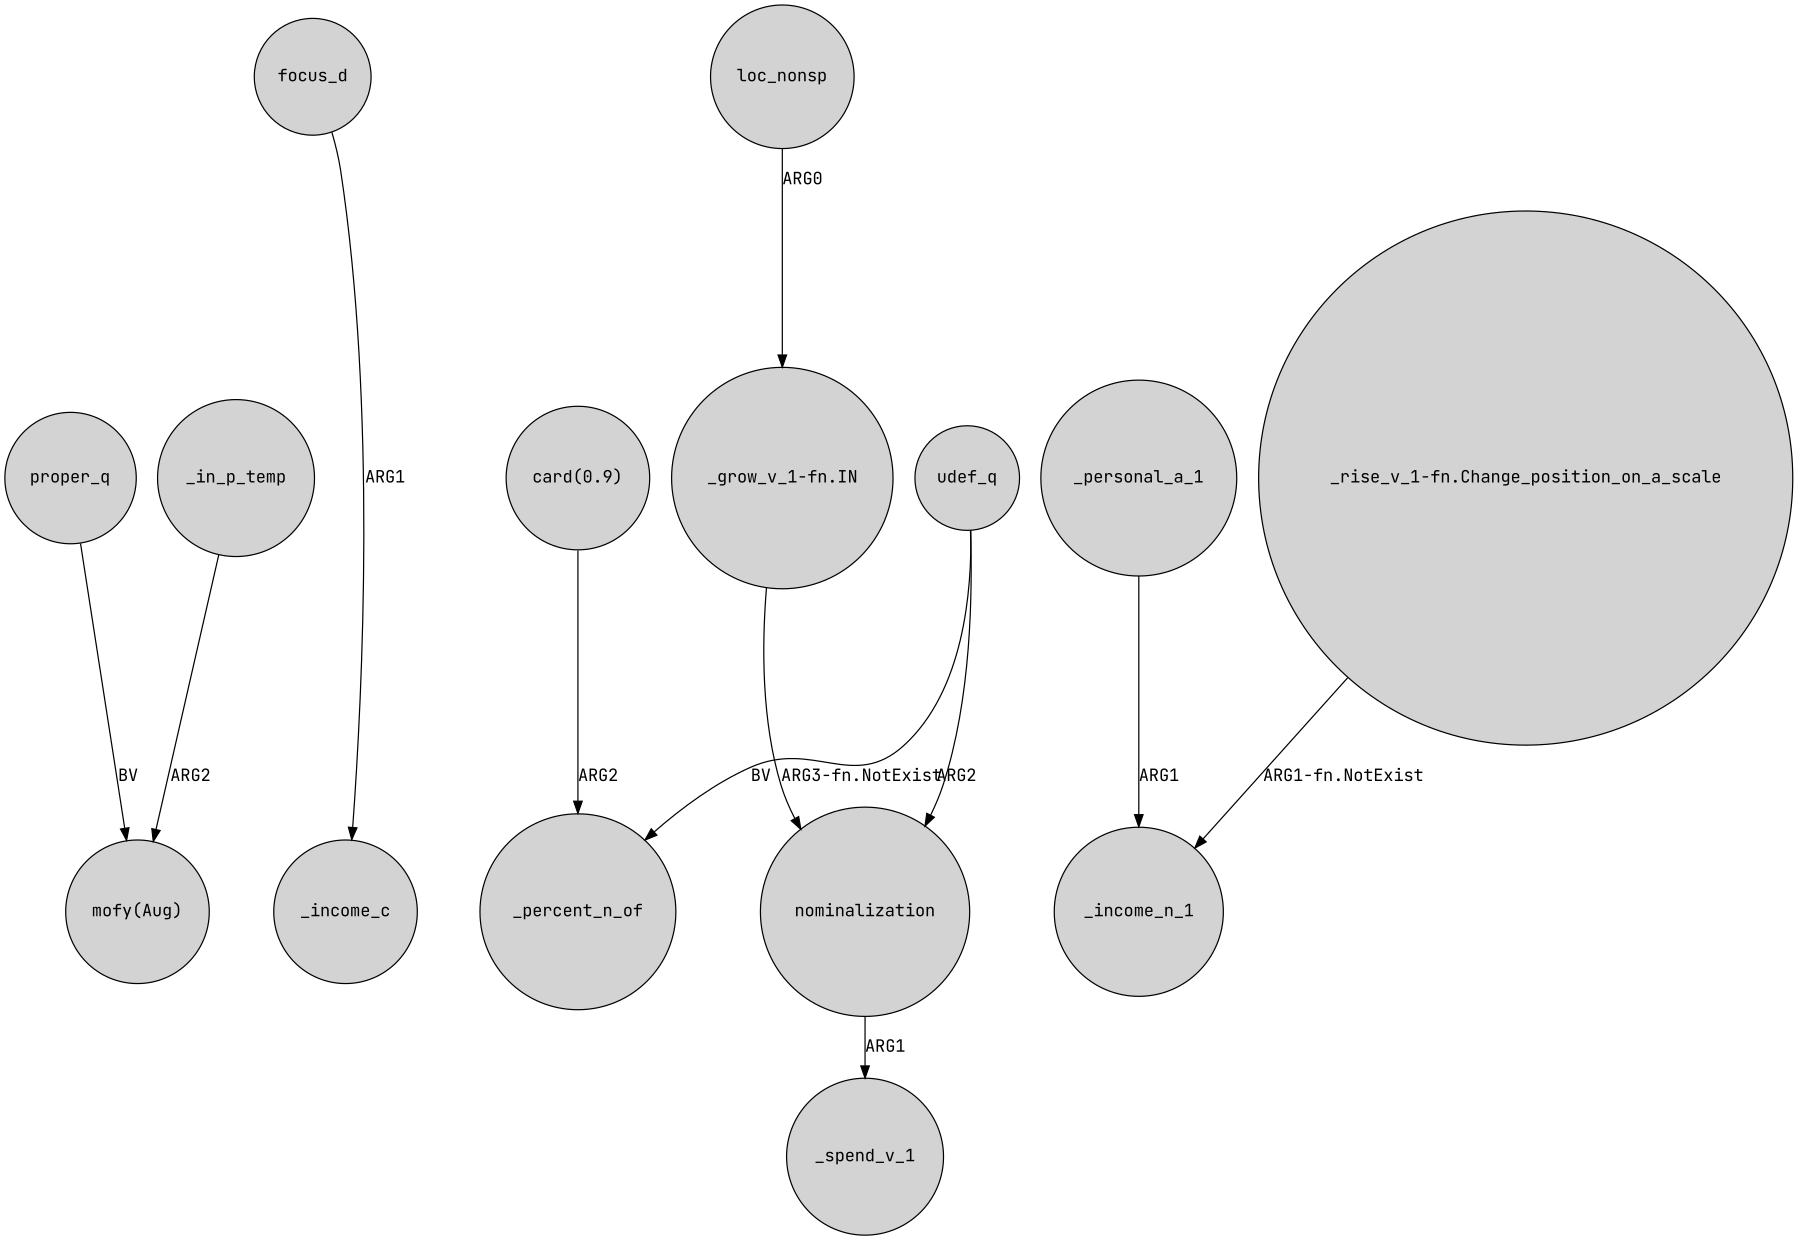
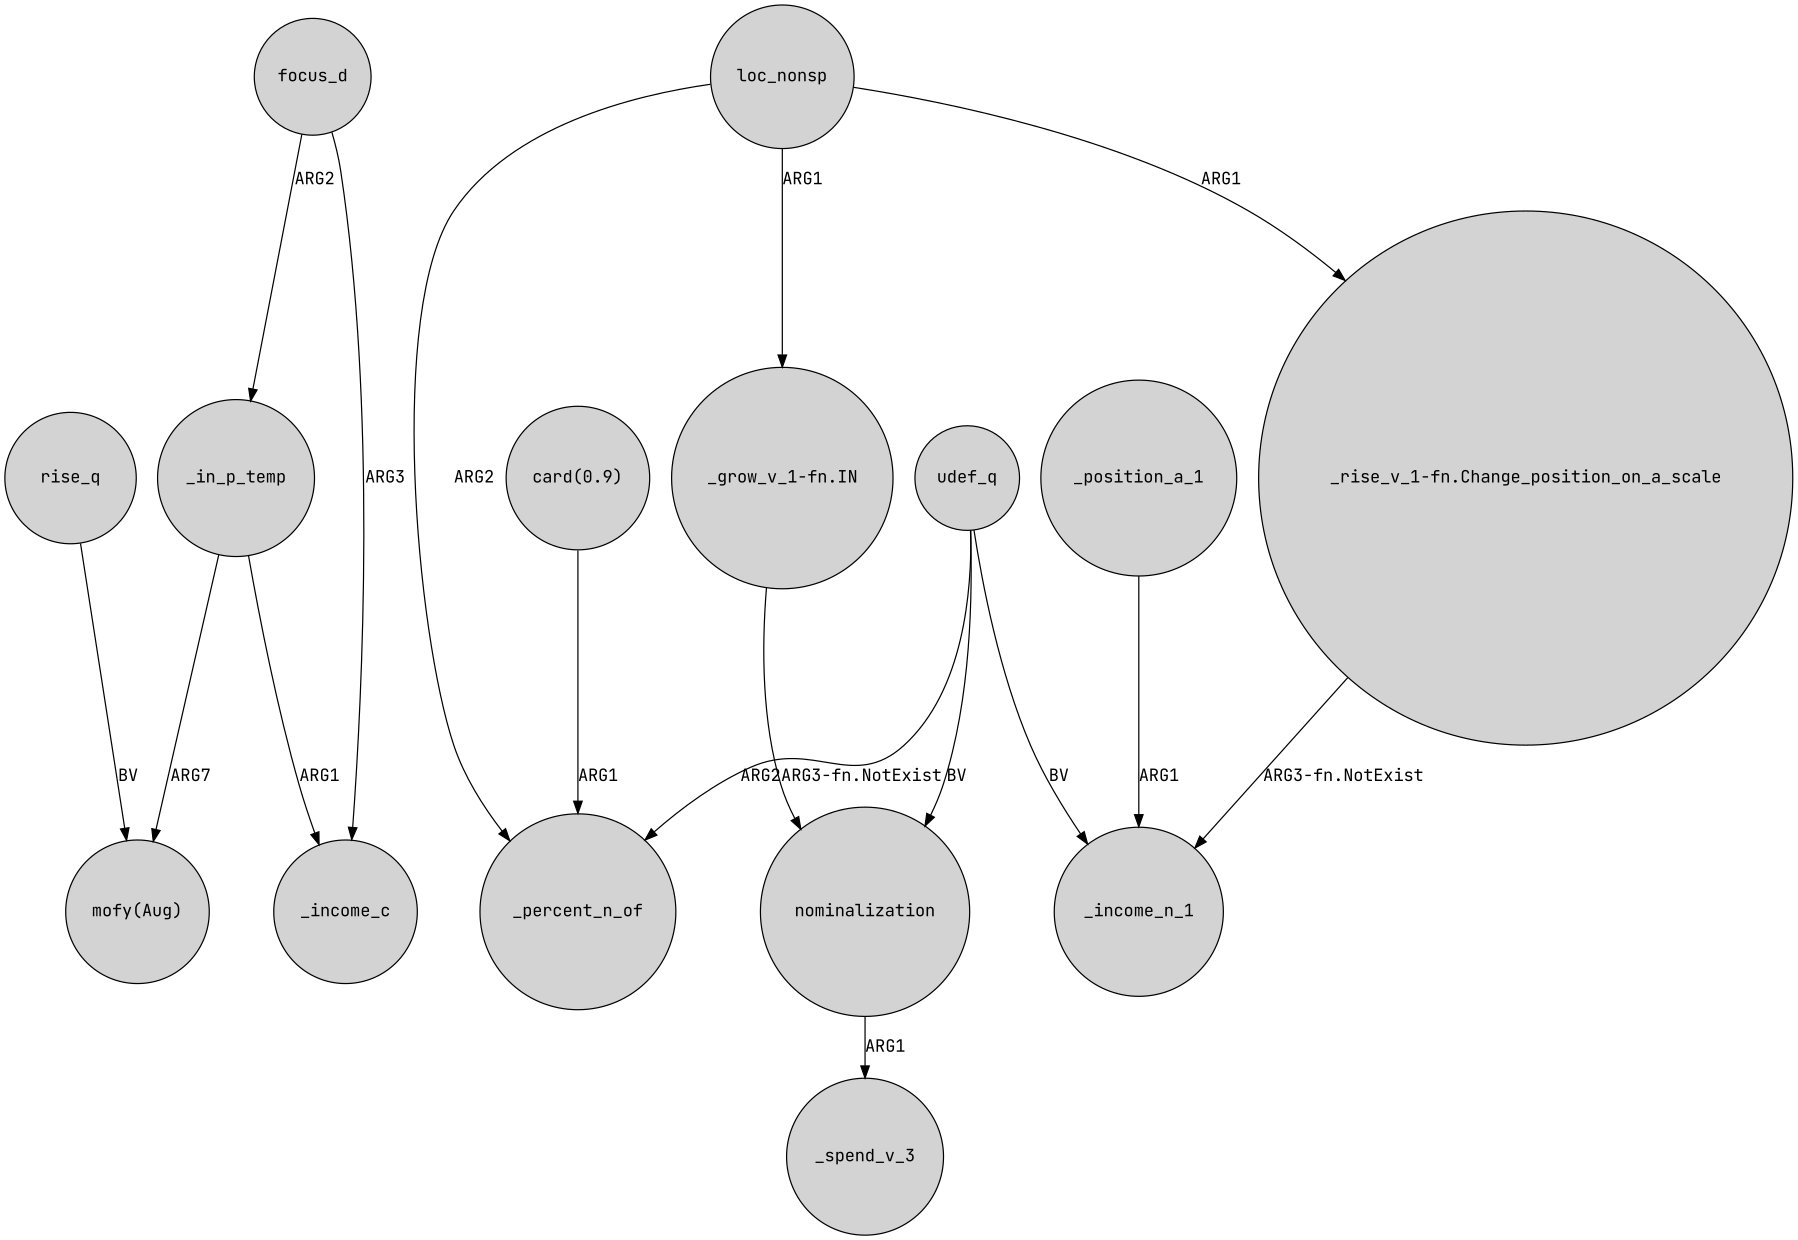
none -> (1107, 149)
(803, 180) -> (803, 180)
none -> (277, 262)
none -> (416, 379)
(71, 478) -> (71, 478)
(386, 478) -> (386, 478)
(1139, 478) -> (1139, 478)
none -> (1010, 688)
none -> (276, 696)
(191, 776) -> (191, 776)
(599, 776) -> (599, 776)
(761, 776) -> (761, 776)
(957, 776) -> (957, 776)
(1344, 776) -> (1344, 776)
(865, 1157) -> (865, 1157)
